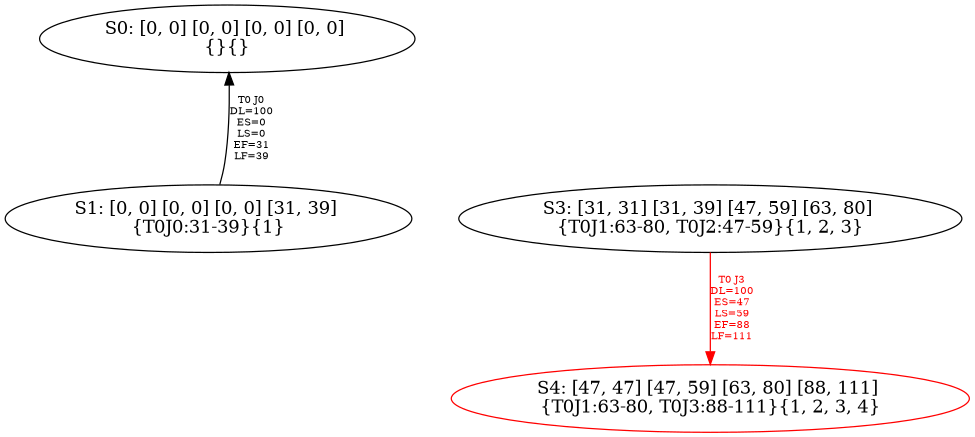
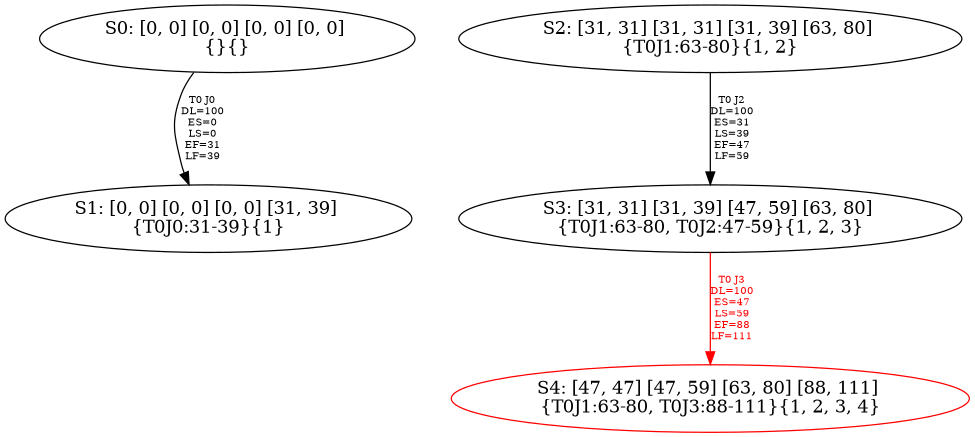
none -> (710, 39)
(228, 135) -> (175, 121)
